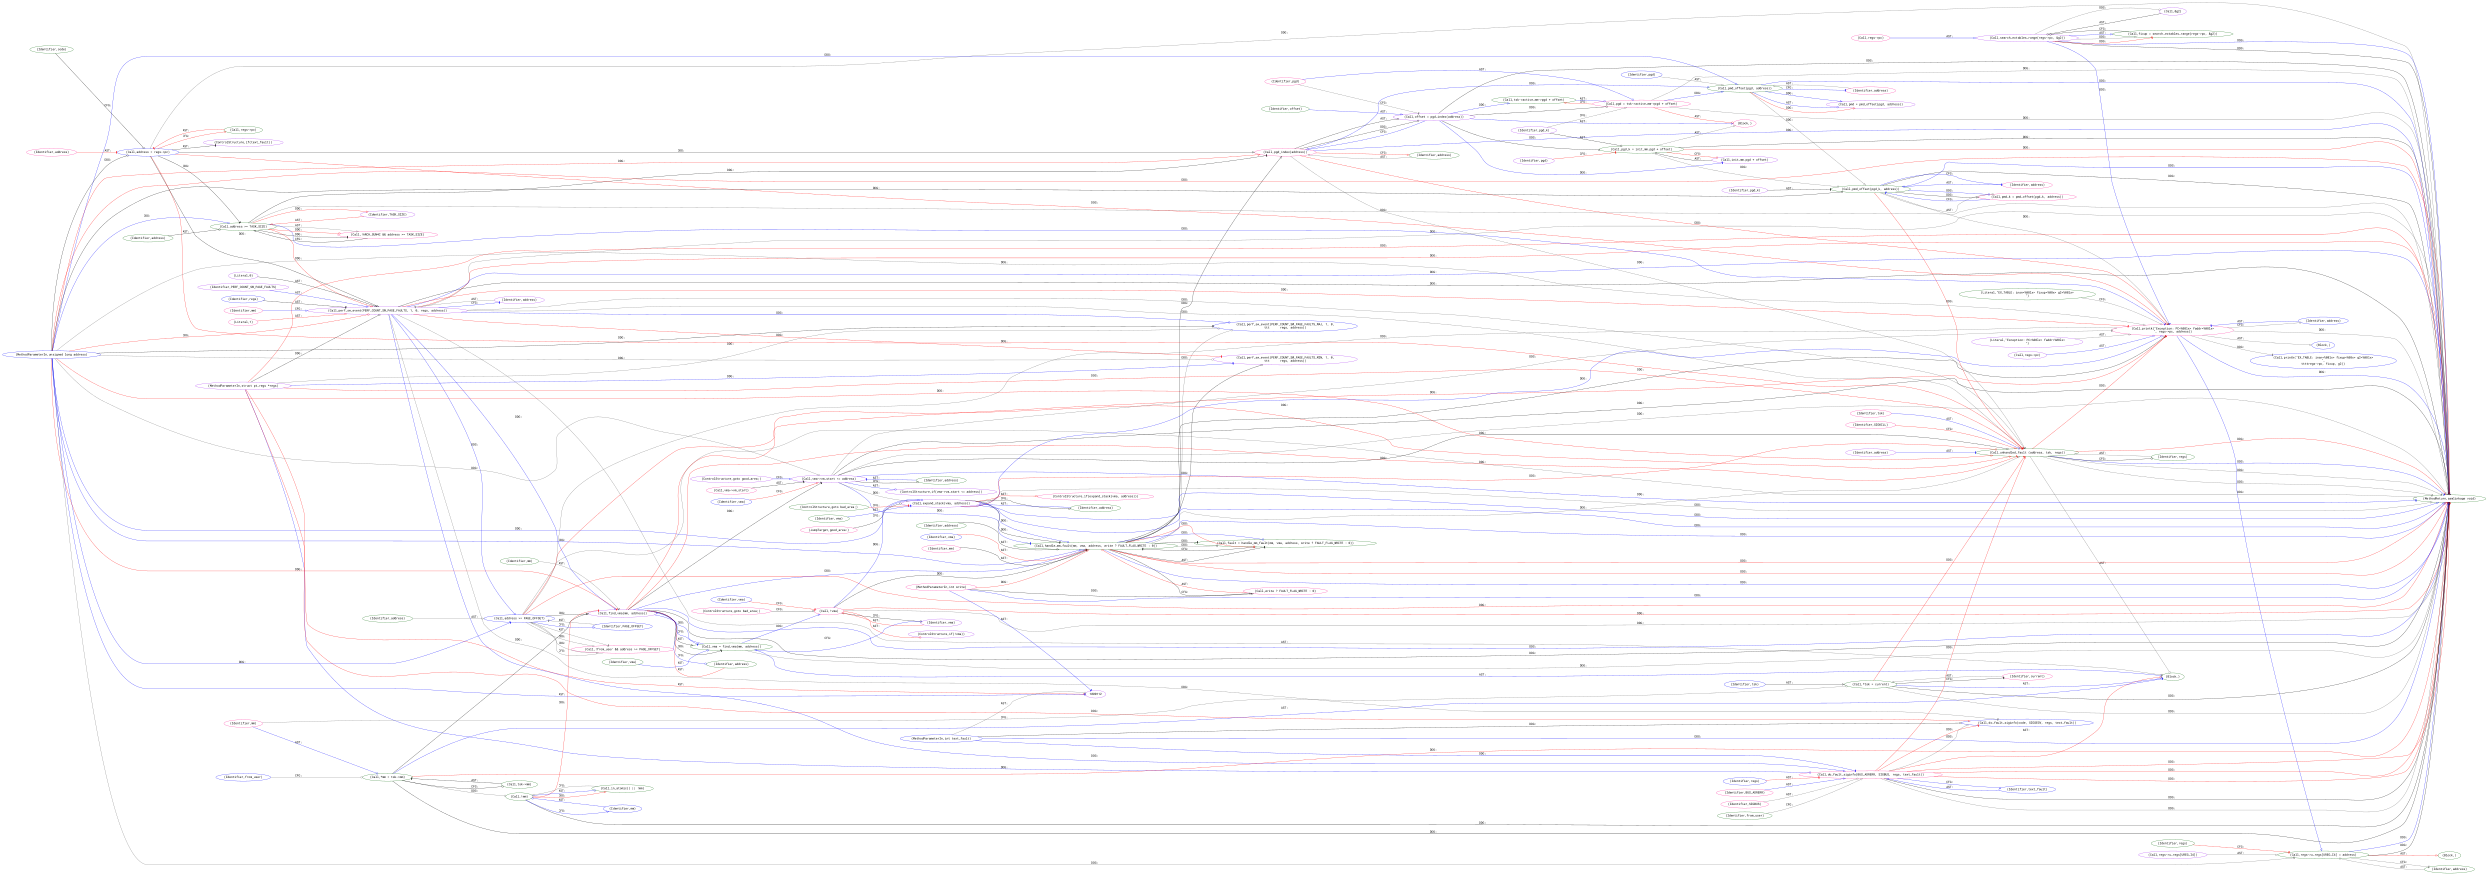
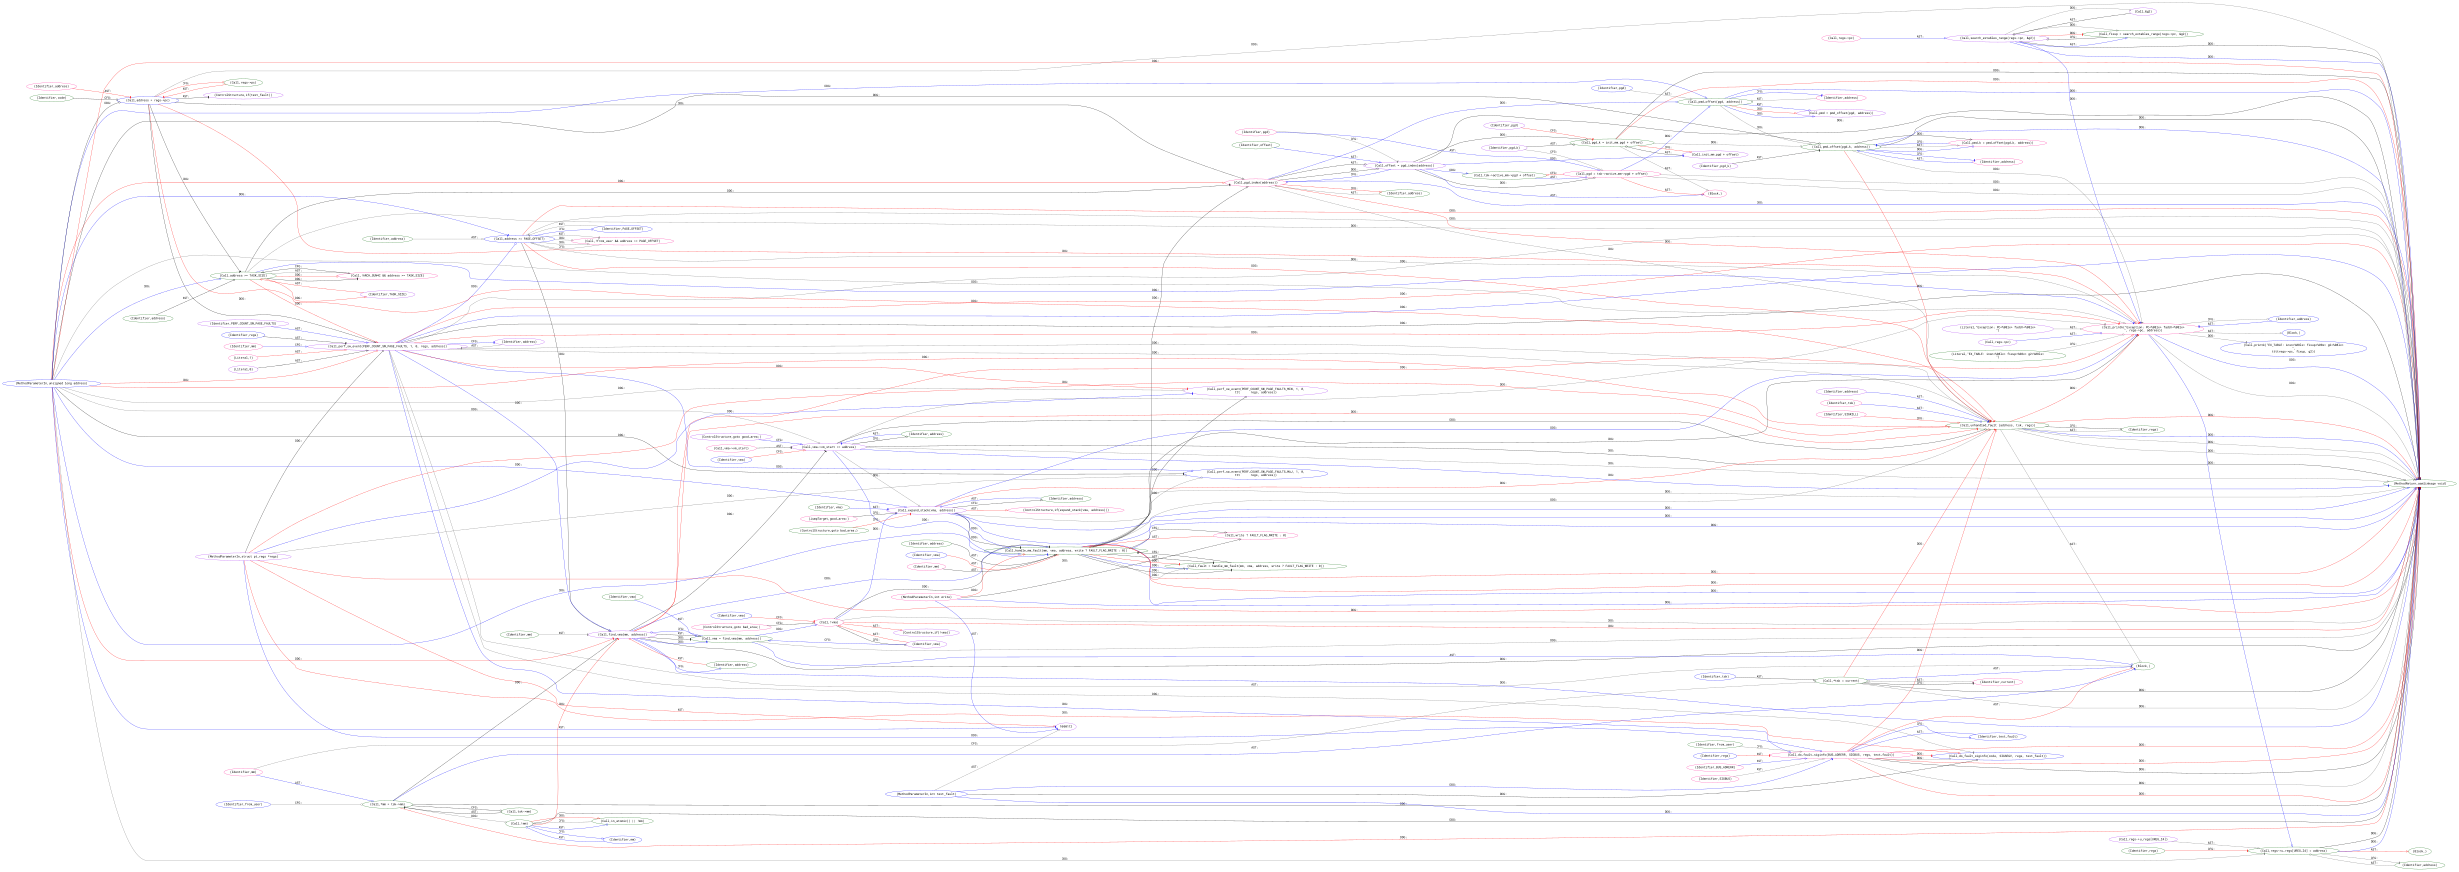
(941, 492) -> none
